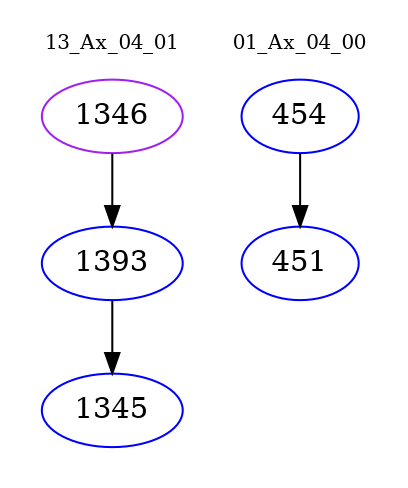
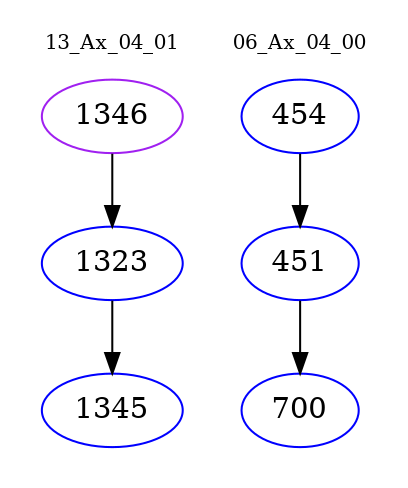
(300, 44) -> (300, 44)
(112, 263) -> (112, 263)
none -> (300, 410)
